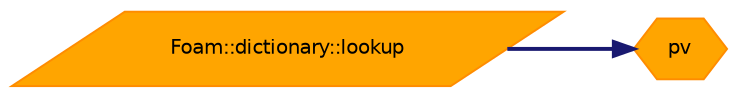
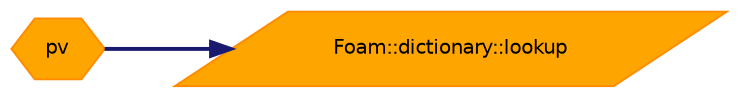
(560, 49) -> (158, 49)
